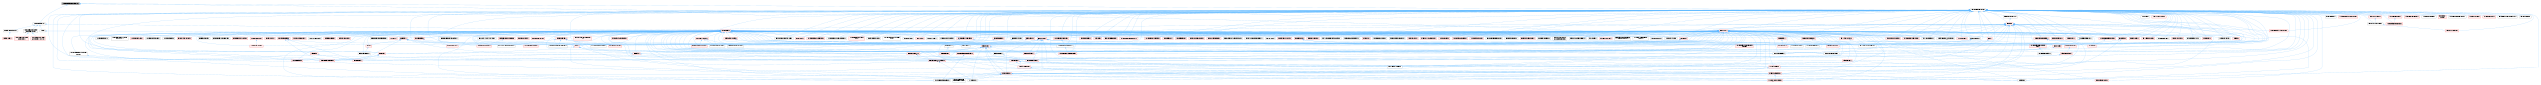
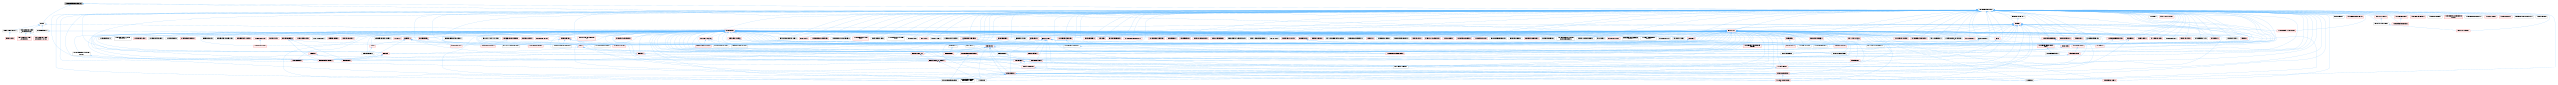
(2348, 17) -> (2355, 17)
(2442, 17) -> (2453, 17)
(39, 24) -> (42, 24)
(43, 31) -> (42, 31)
(184, 39) -> (188, 39)
(379, 39) -> (383, 39)
(1560, 39) -> (1566, 39)
(1623, 39) -> (1630, 39)
(959, 80) -> (967, 80)
